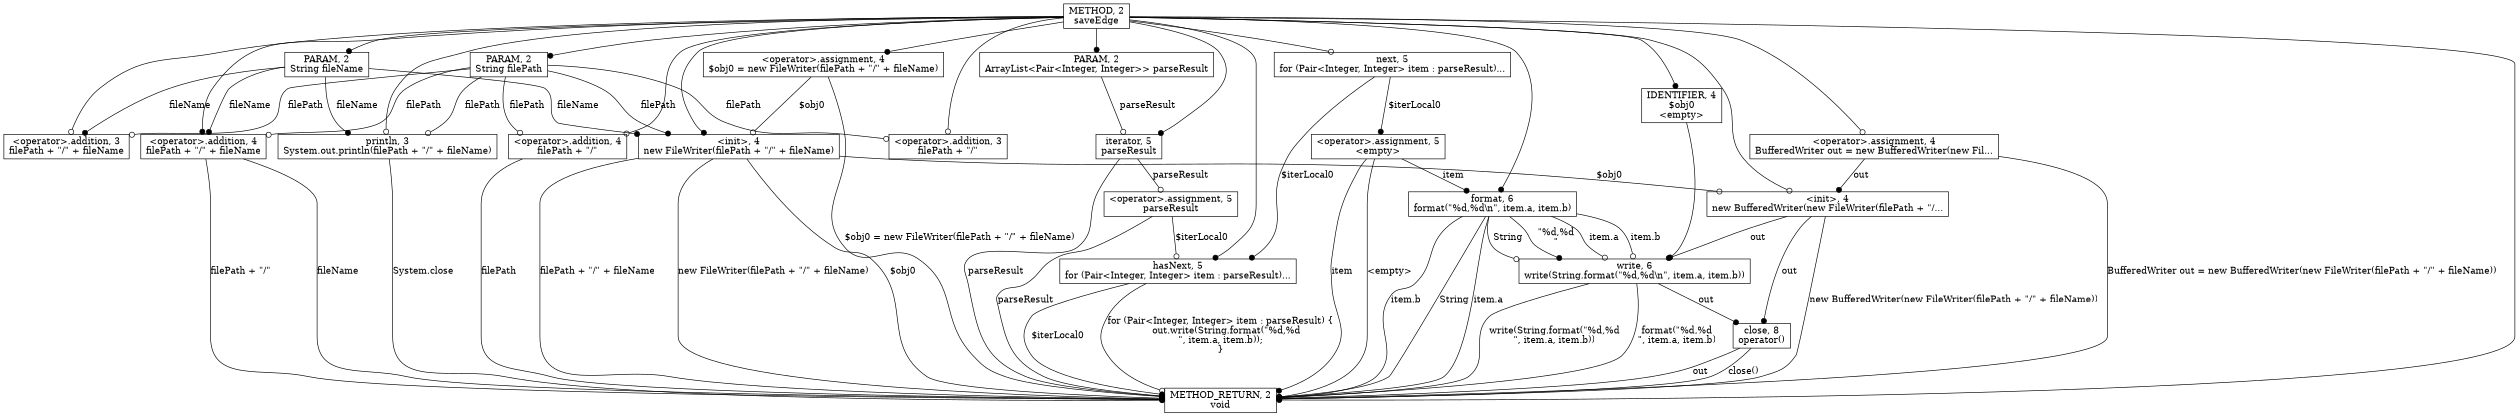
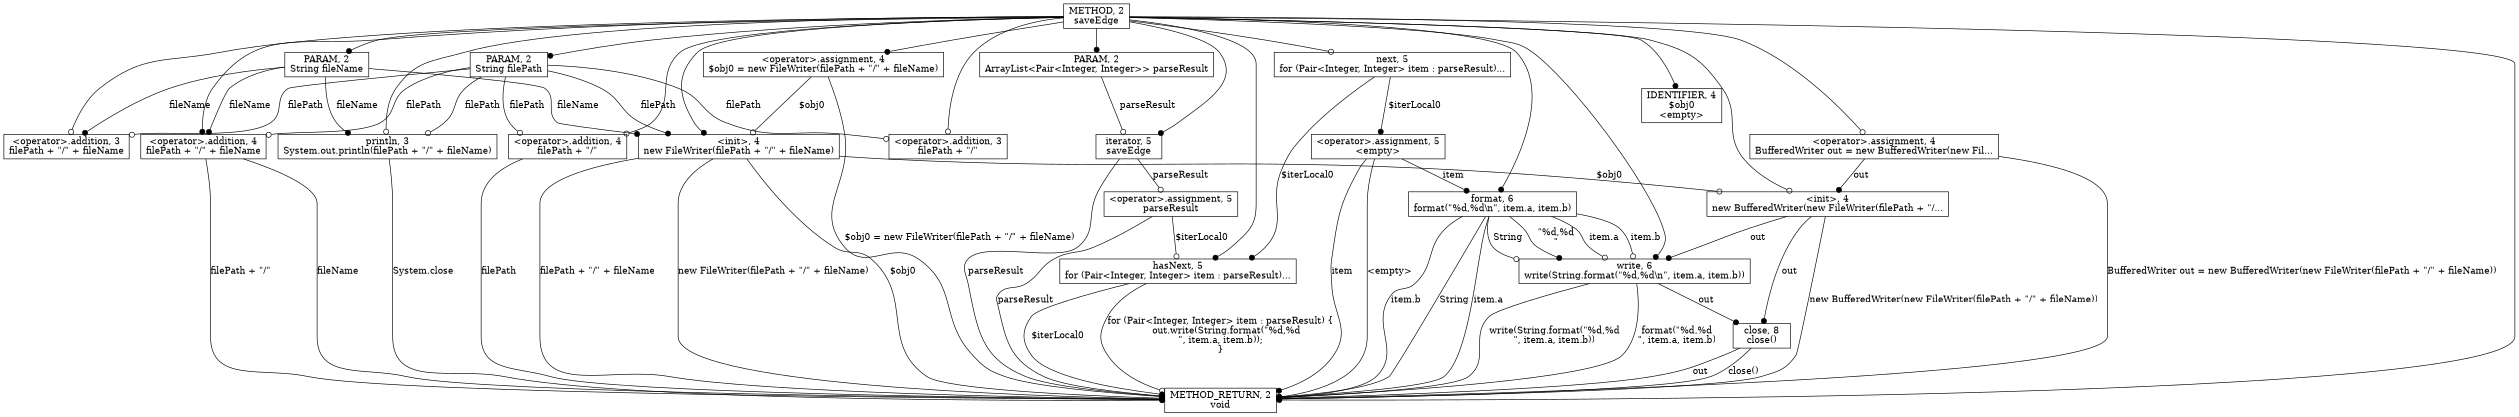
(1129, 151) -> (1129, 151)
(1695, 195) -> (1506, 42)
(1762, 340) -> (1762, 340)
